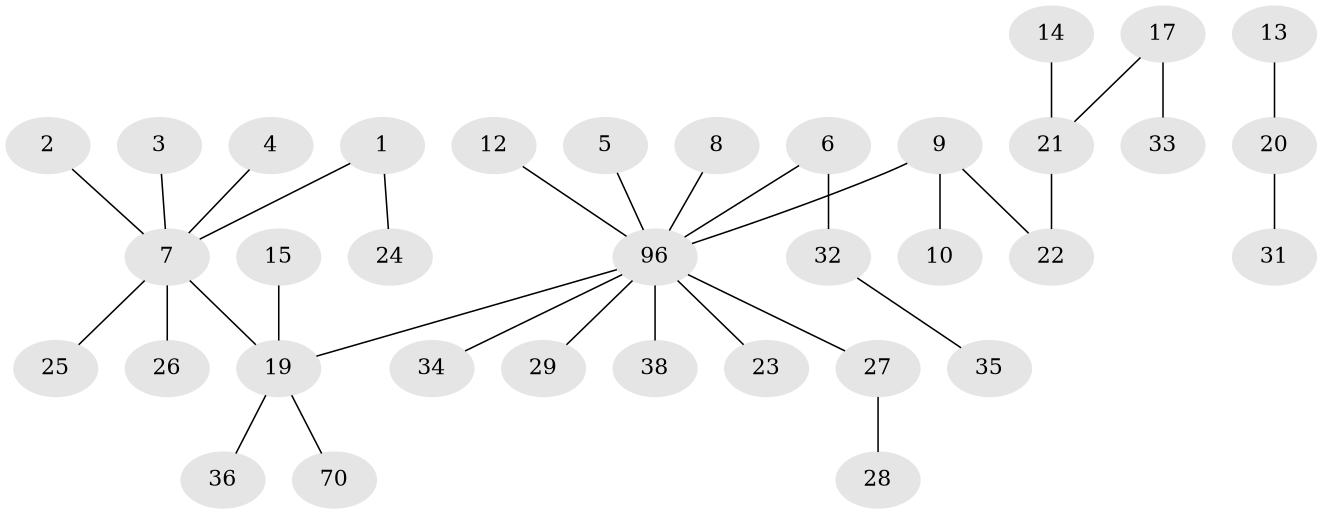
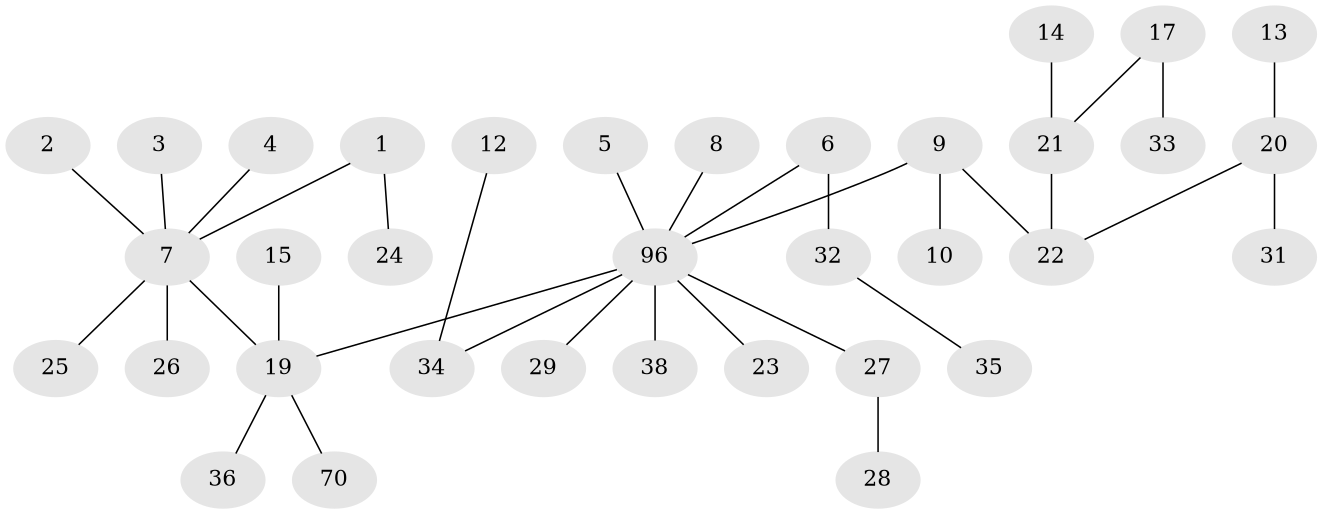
(575, 201) -> (463, 257)
none -> (1163, 201)
